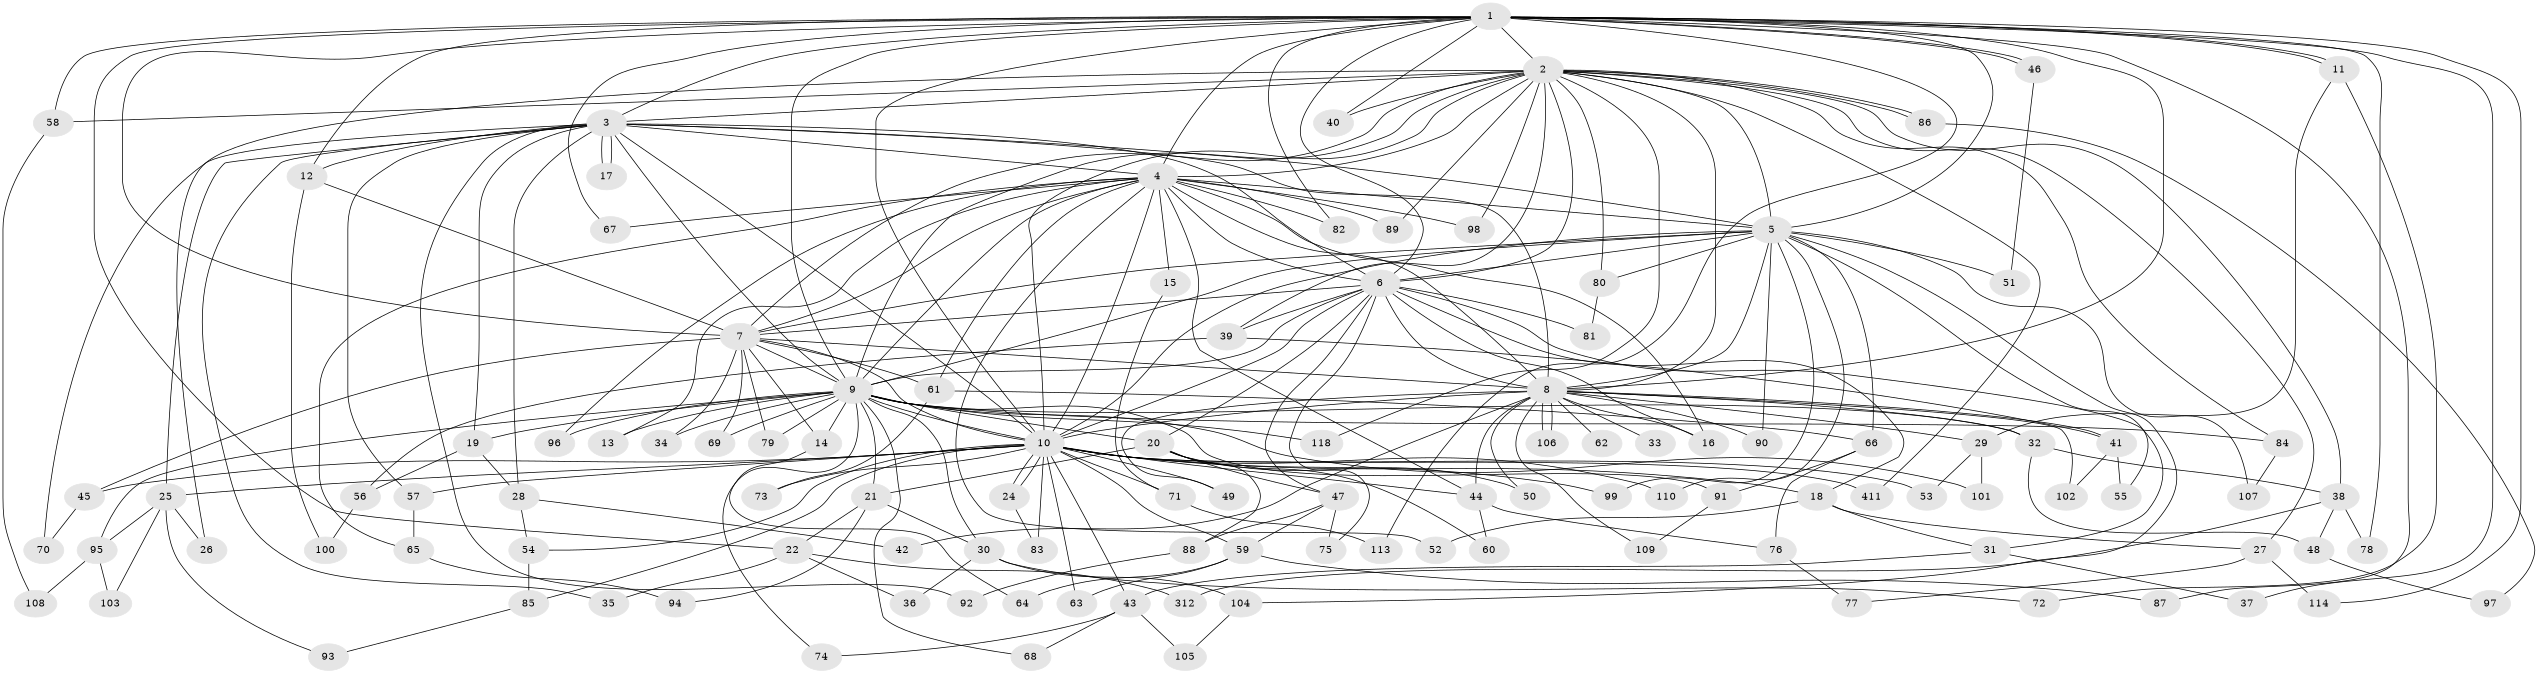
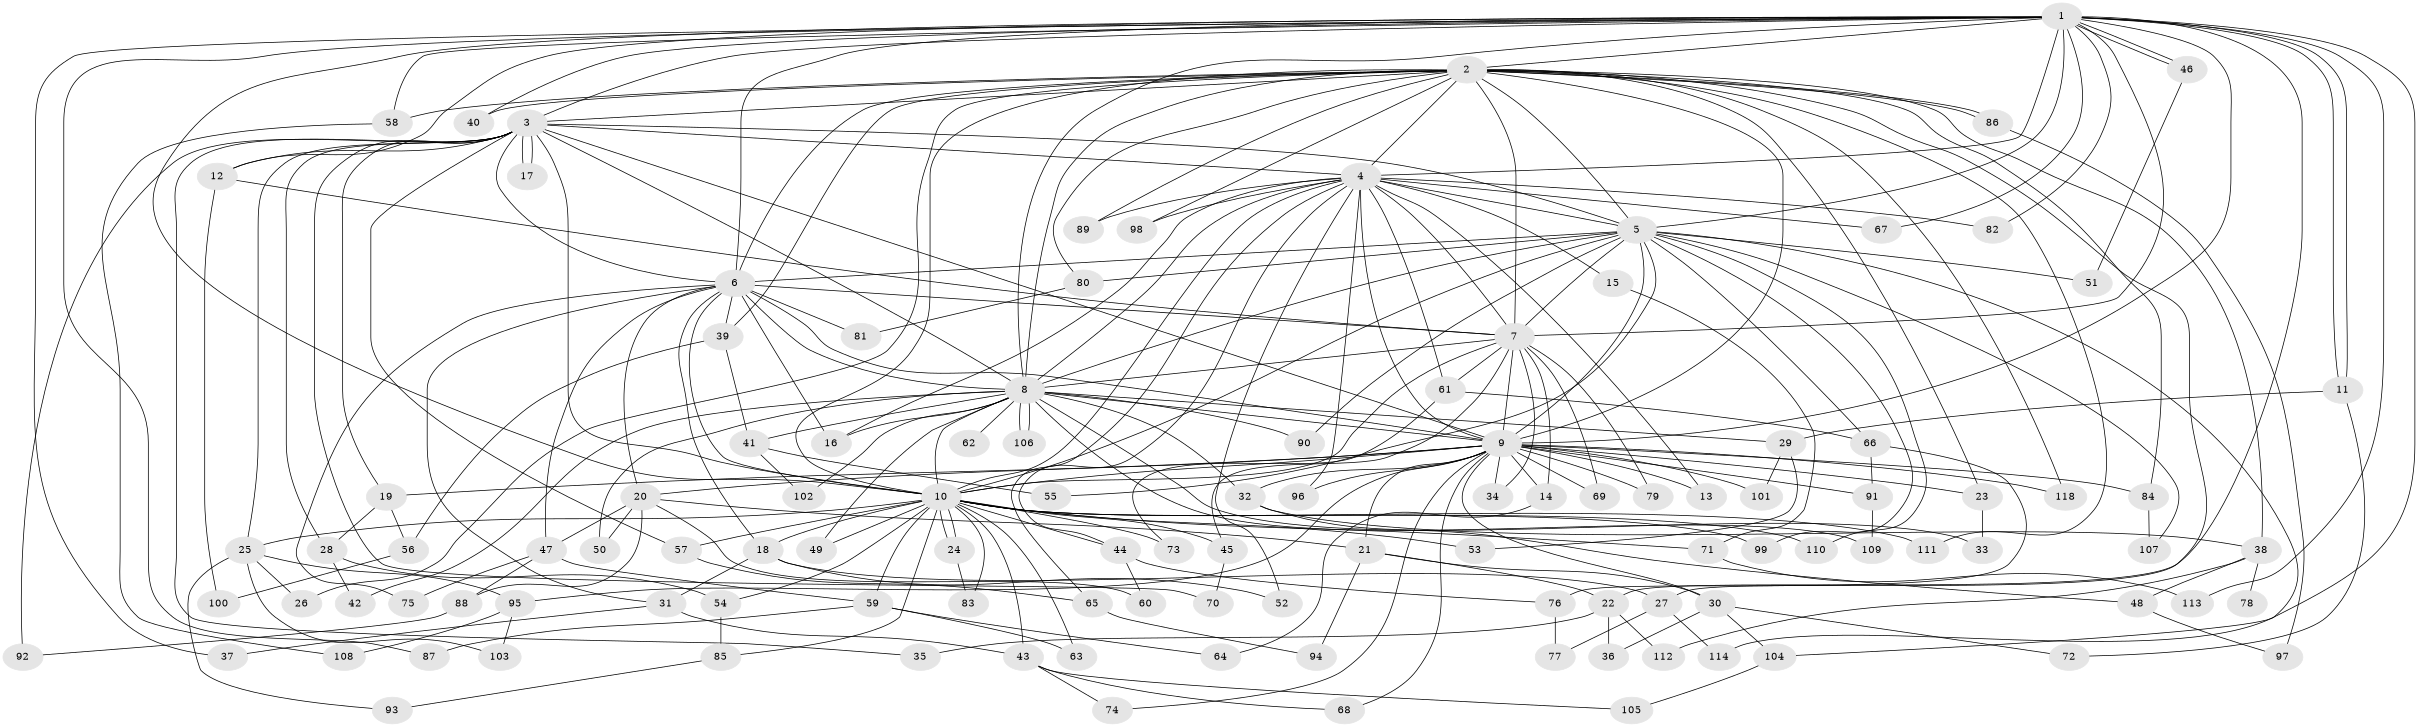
(2376, 69) -> none
(1255, 254) -> none
(1488, 431) -> (1263, 417)
(1872, 497) -> (1928, 550)
none -> (1982, 497)
(1185, 604) -> (1664, 657)
